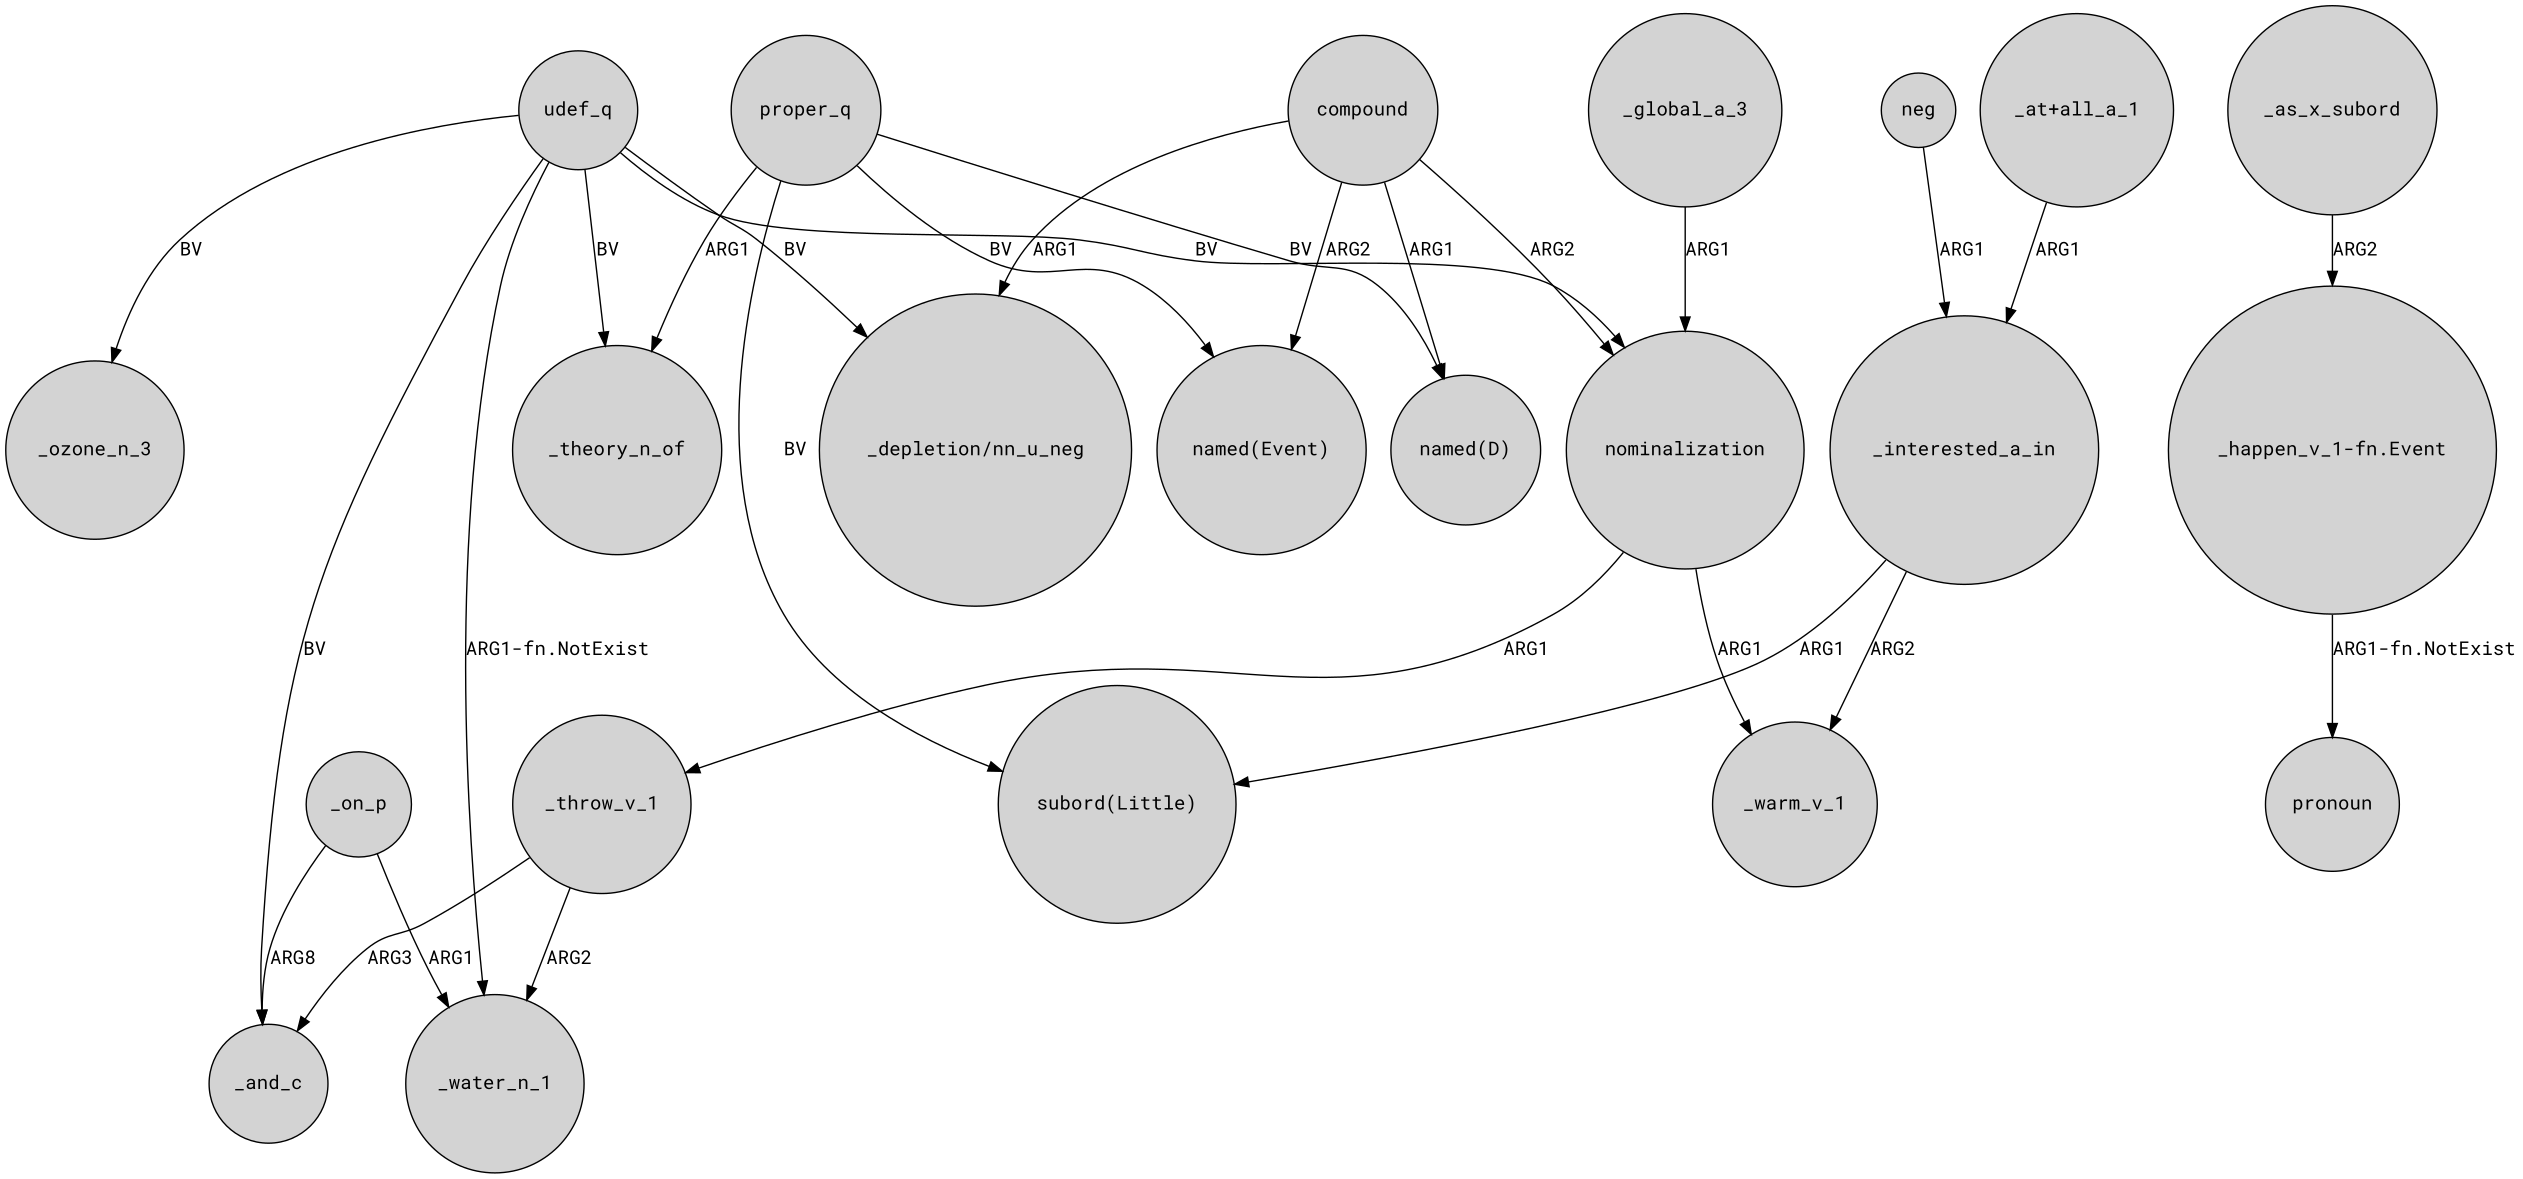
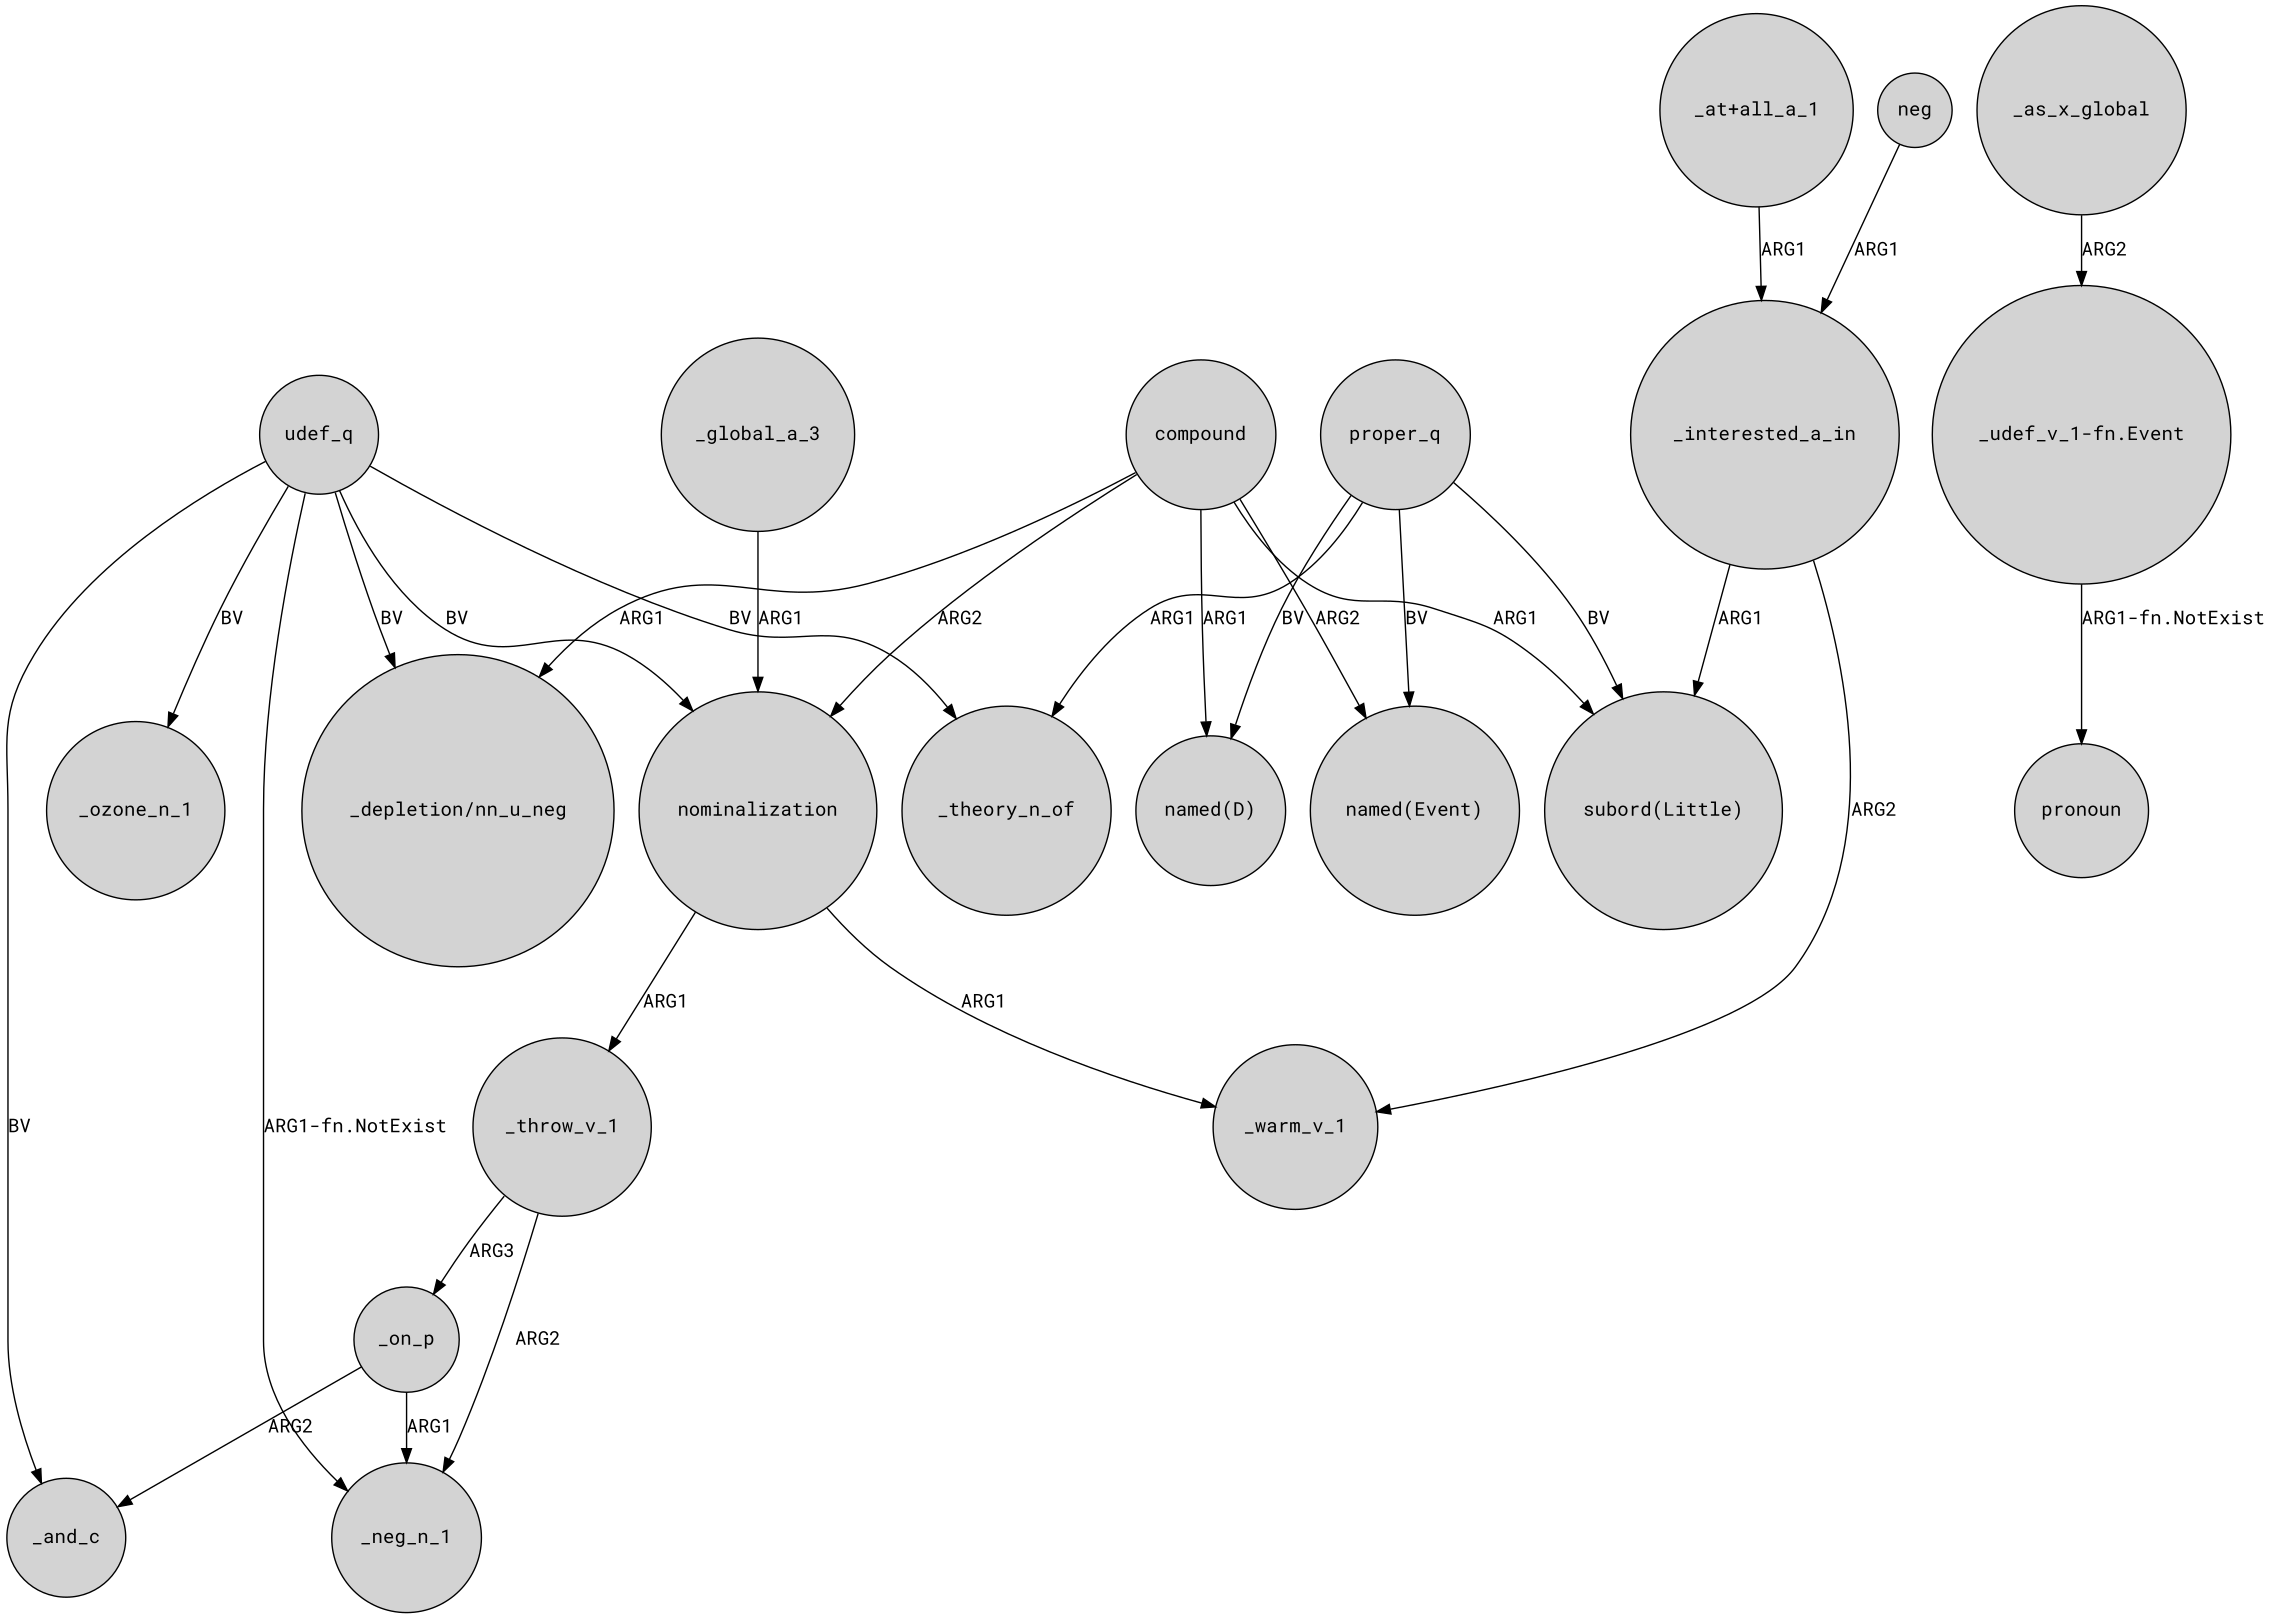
(2332, 110) -> (2082, 110)
(95, 450) -> (136, 811)
(2332, 450) -> (2082, 435)
none -> (1394, 601)
(422, 924) -> (471, 1238)
(294, 959) -> (291, 1427)
(495, 1084) -> (407, 1538)
